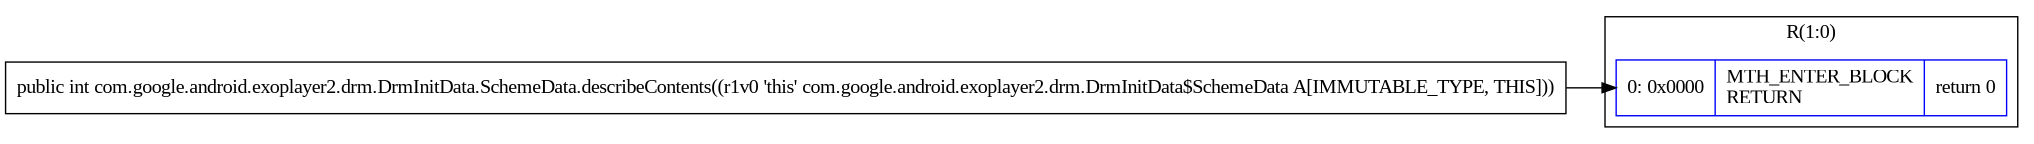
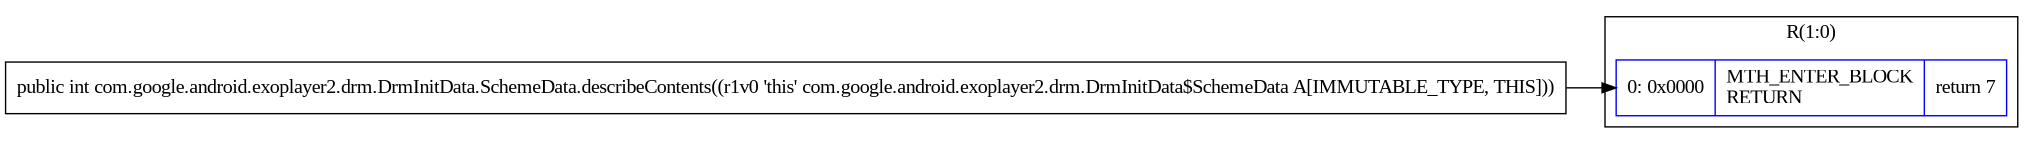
(1965, 87) -> (1965, 87)
